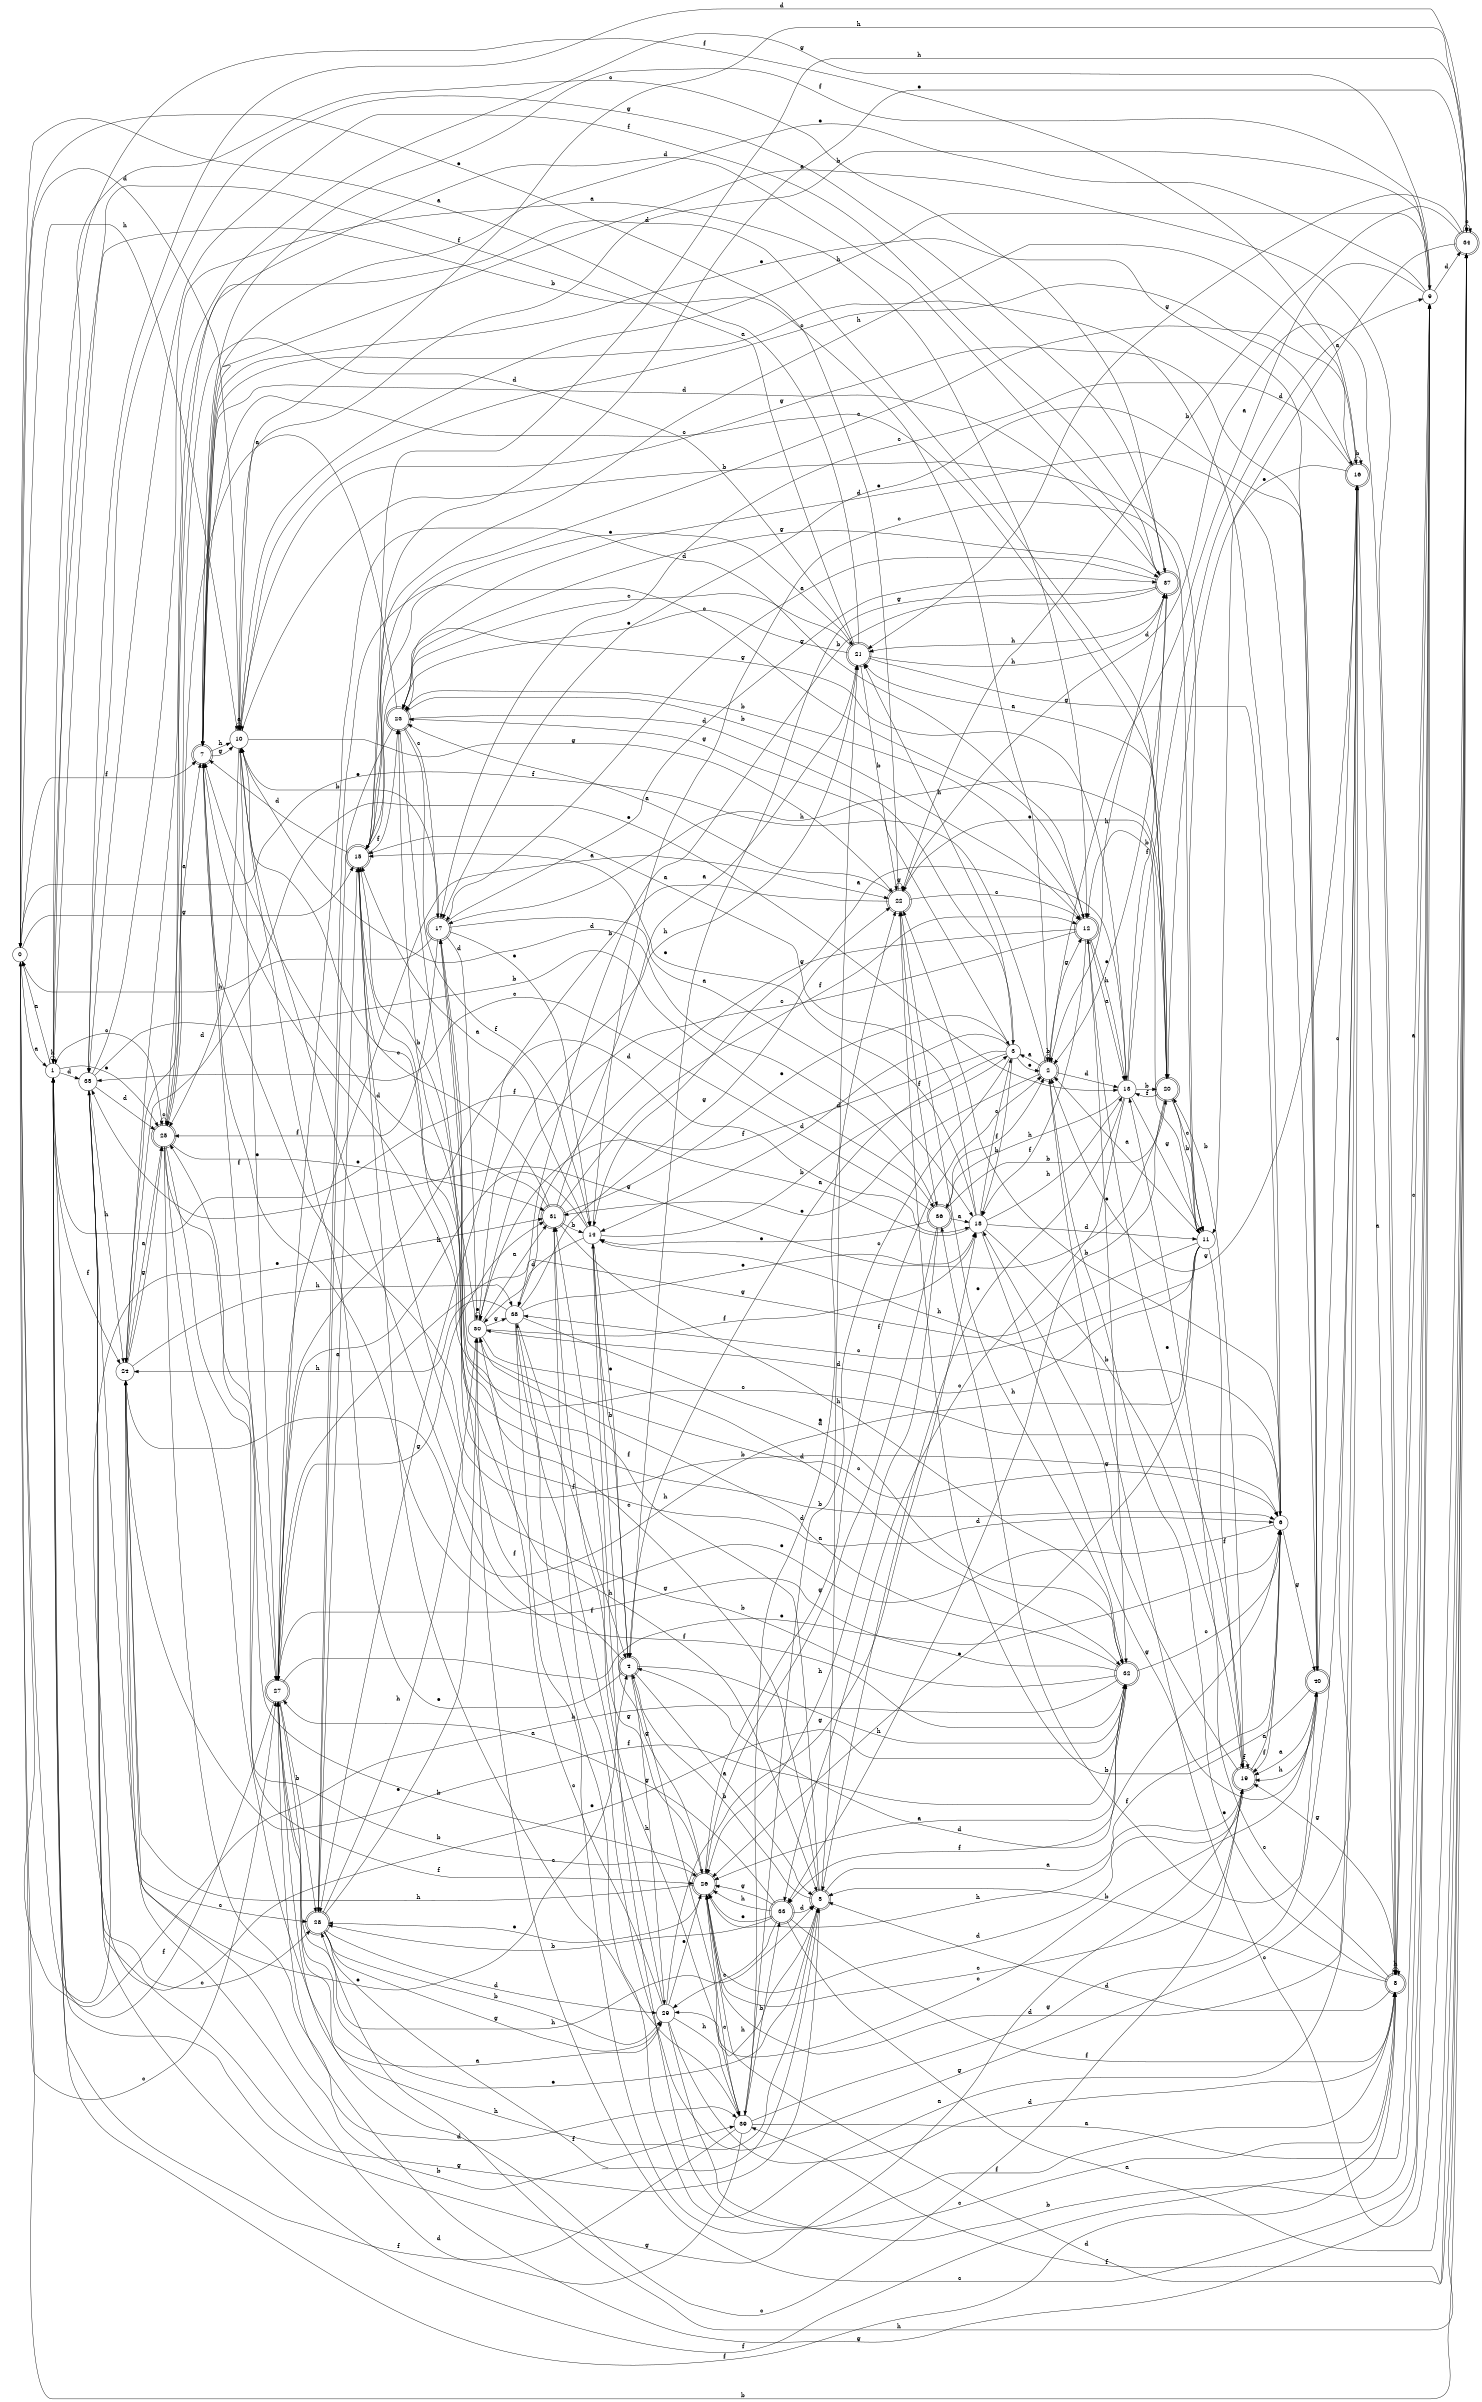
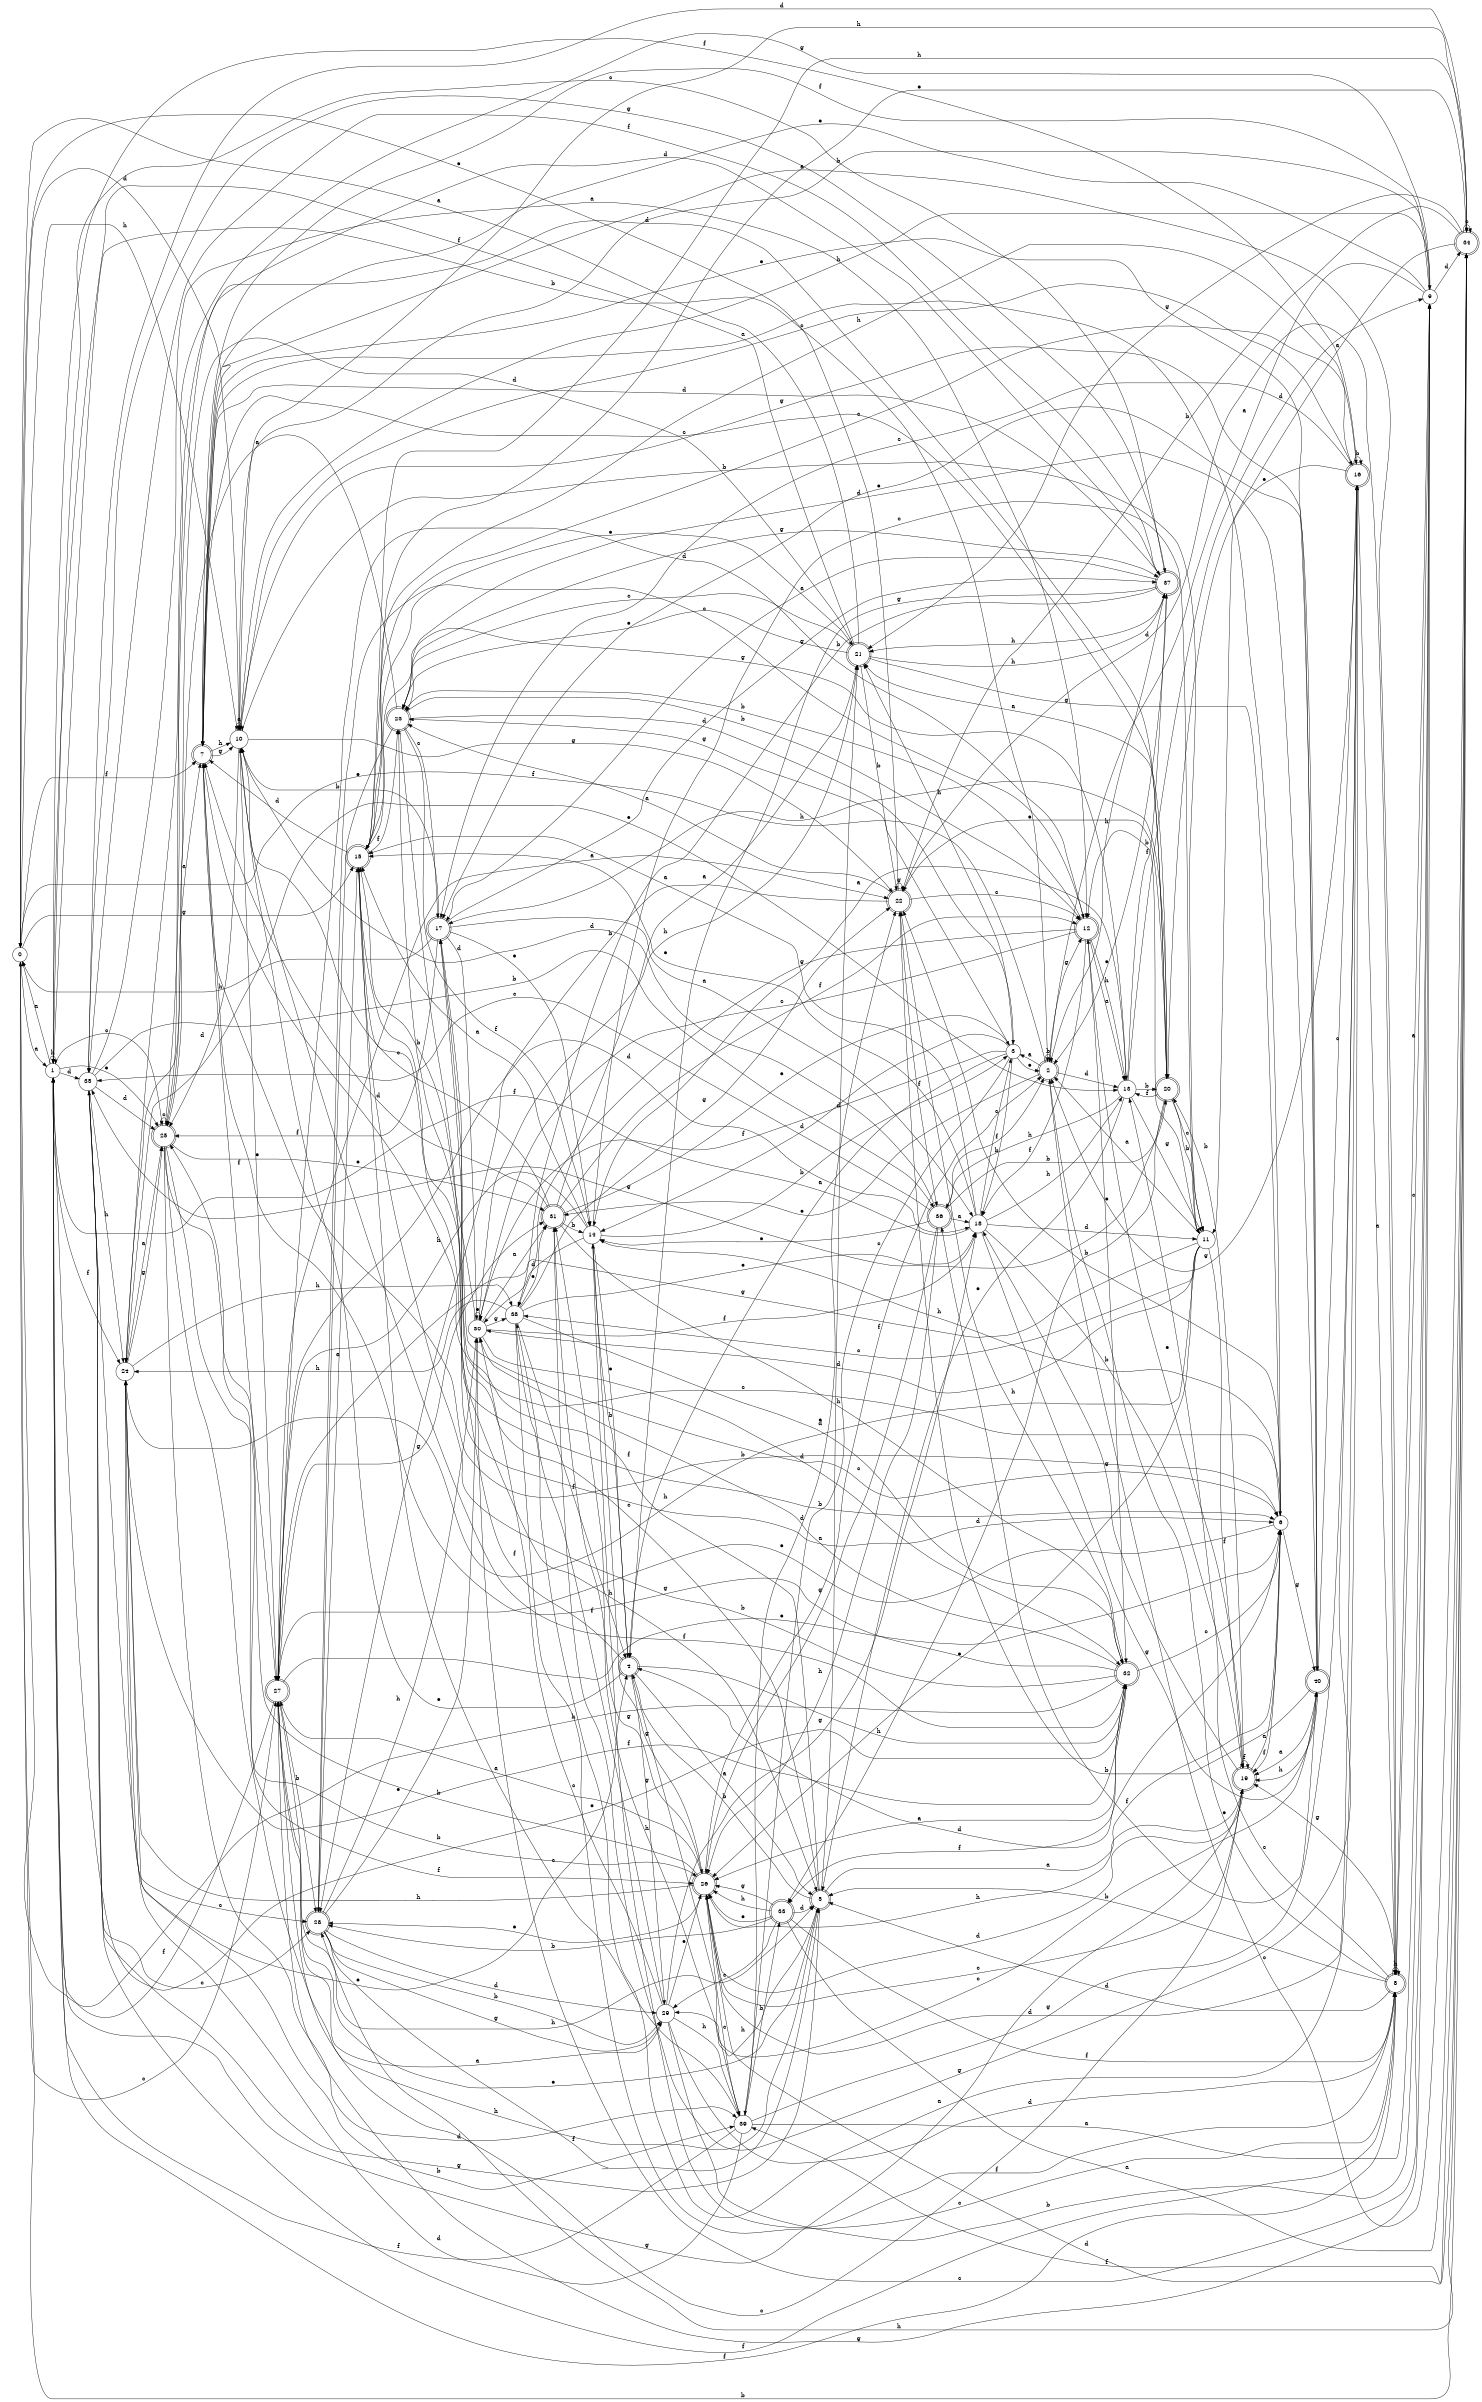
(889, 1537) -> none
(567, 1749) -> (498, 1773)
(104, 1967) -> (538, 1270)
